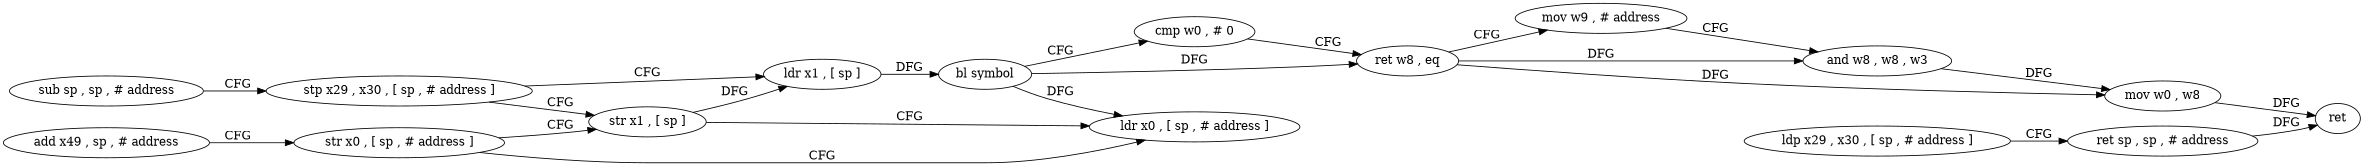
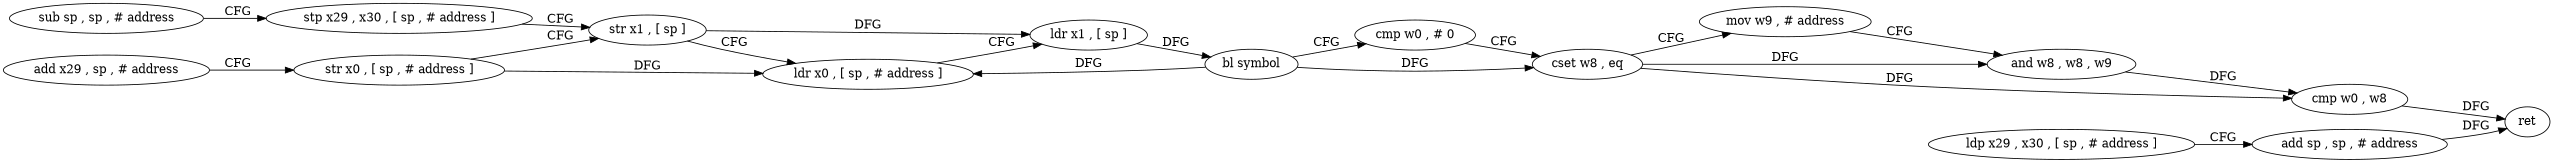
(1408, 61) -> (1587, 64)
(1877, 61) -> (2062, 64)
(640, 81) -> (985, 55)
(2163, 96) -> (2350, 99)
(2163, 141) -> (2350, 144)
(106, 143) -> (106, 70)
(822, 157) -> (647, 66)
